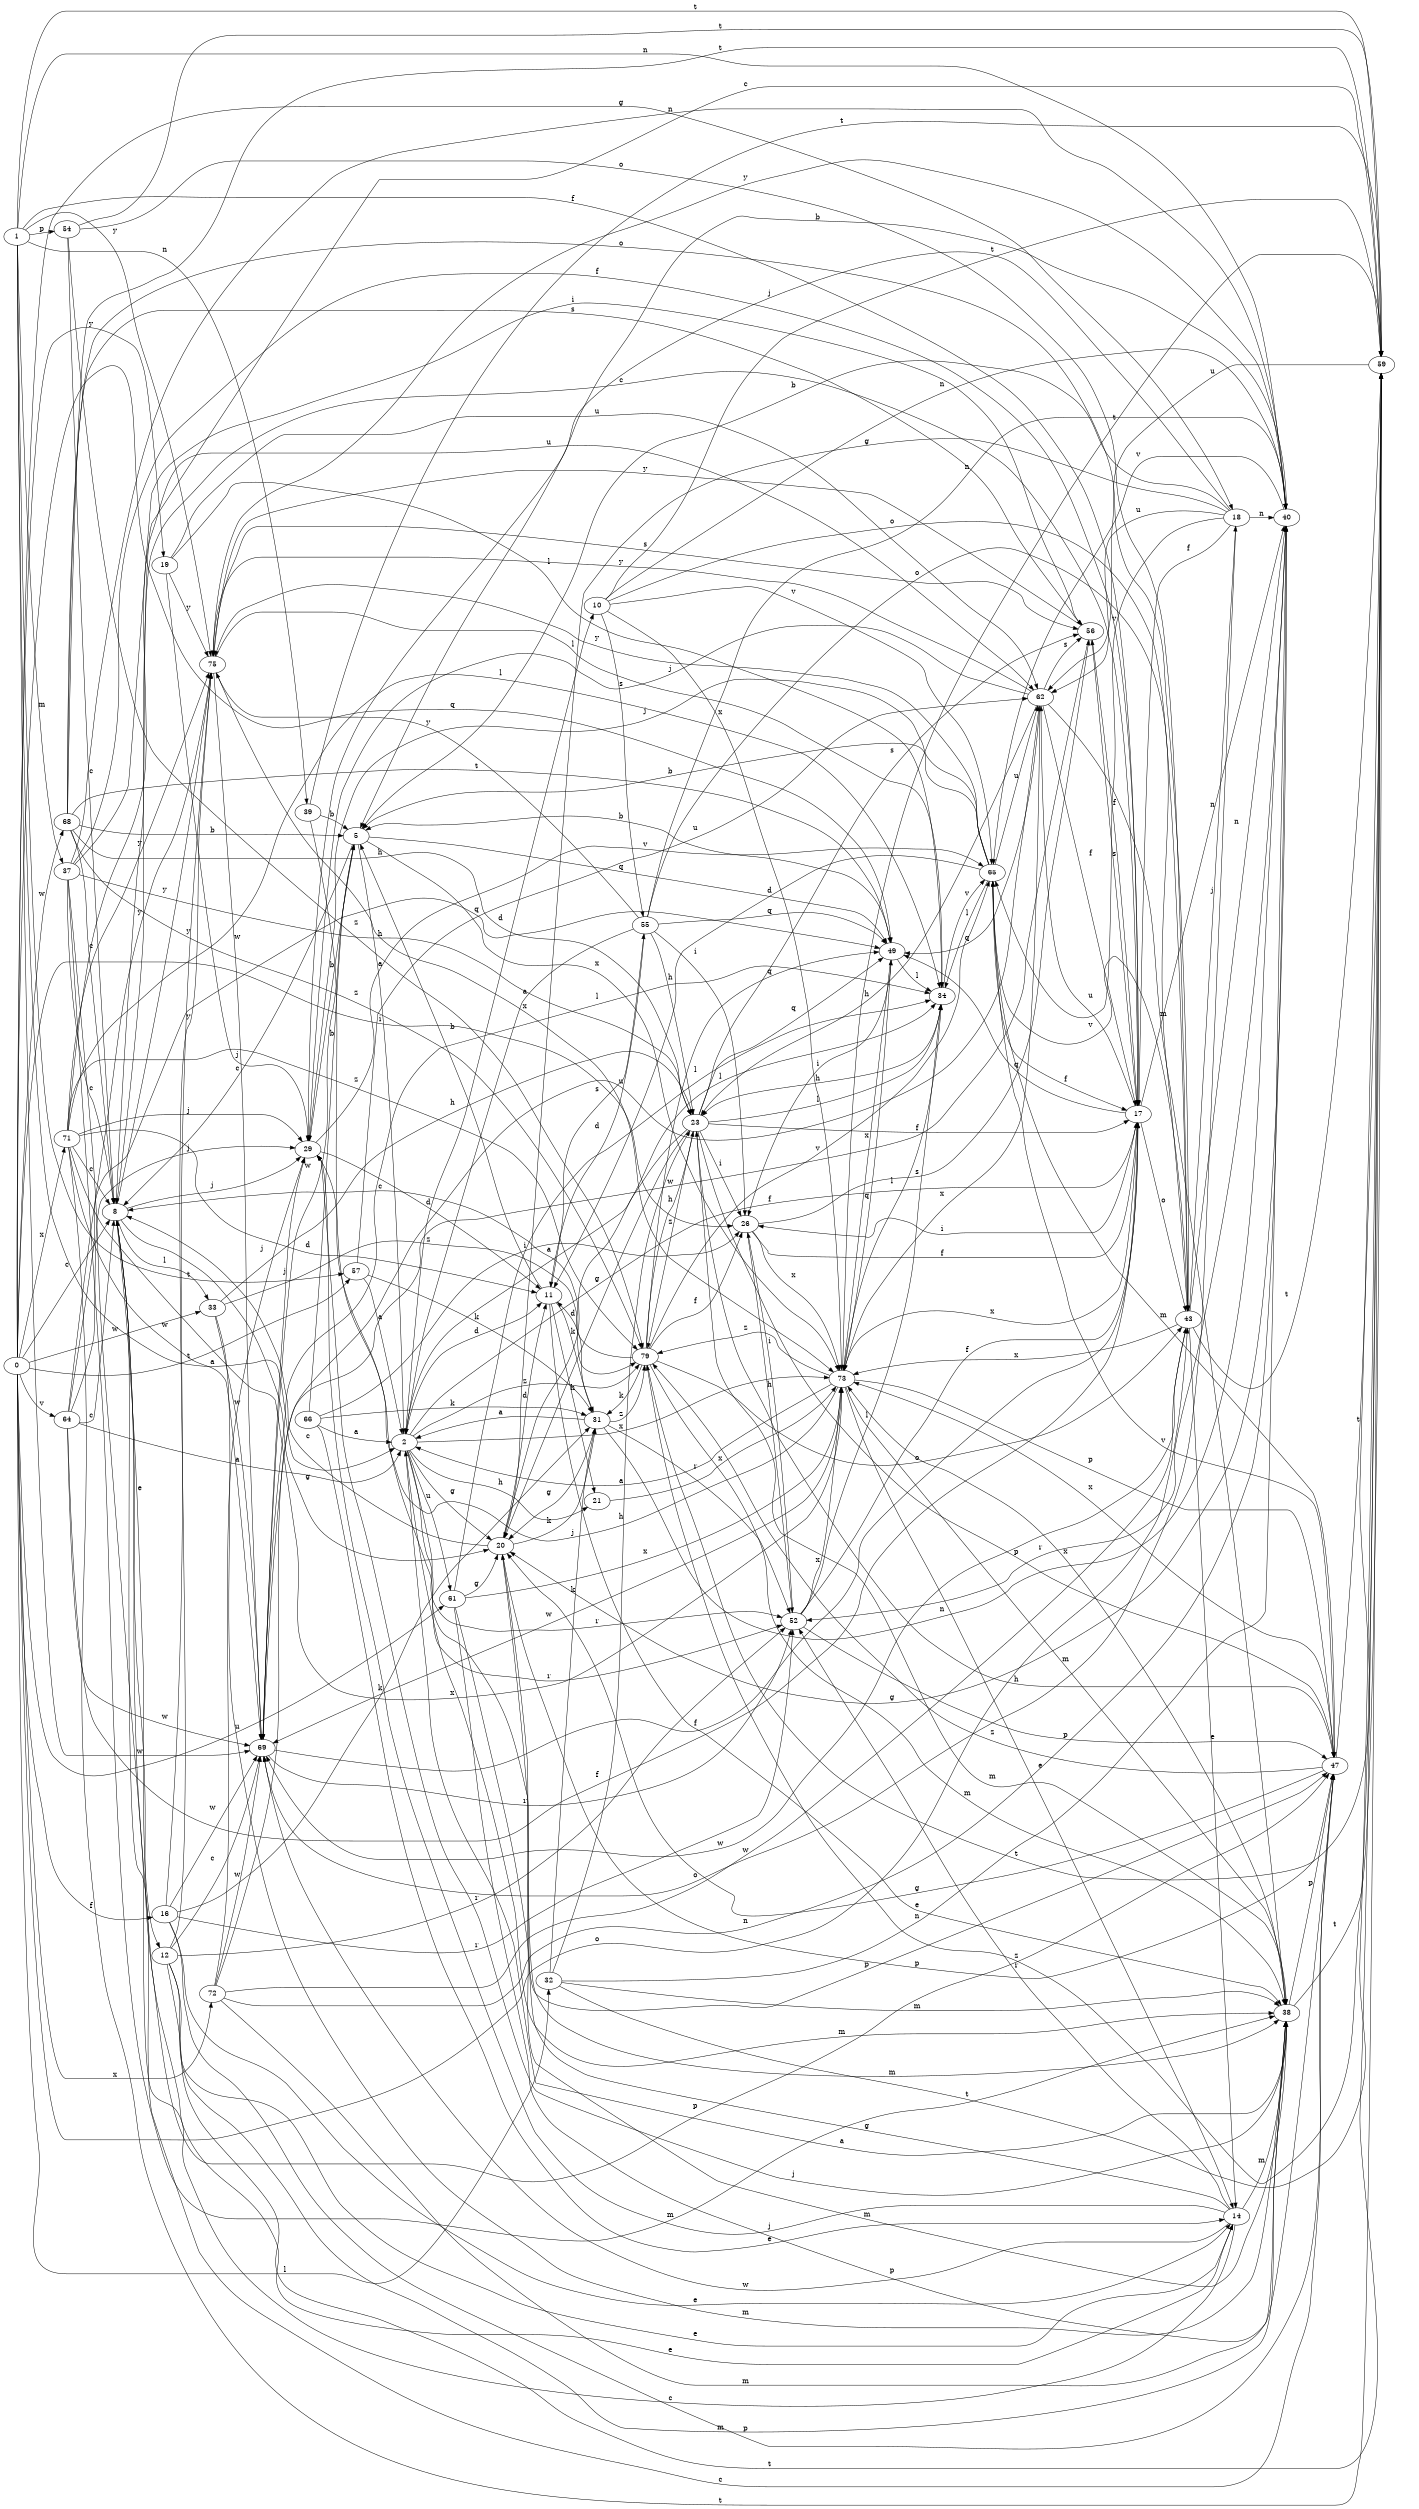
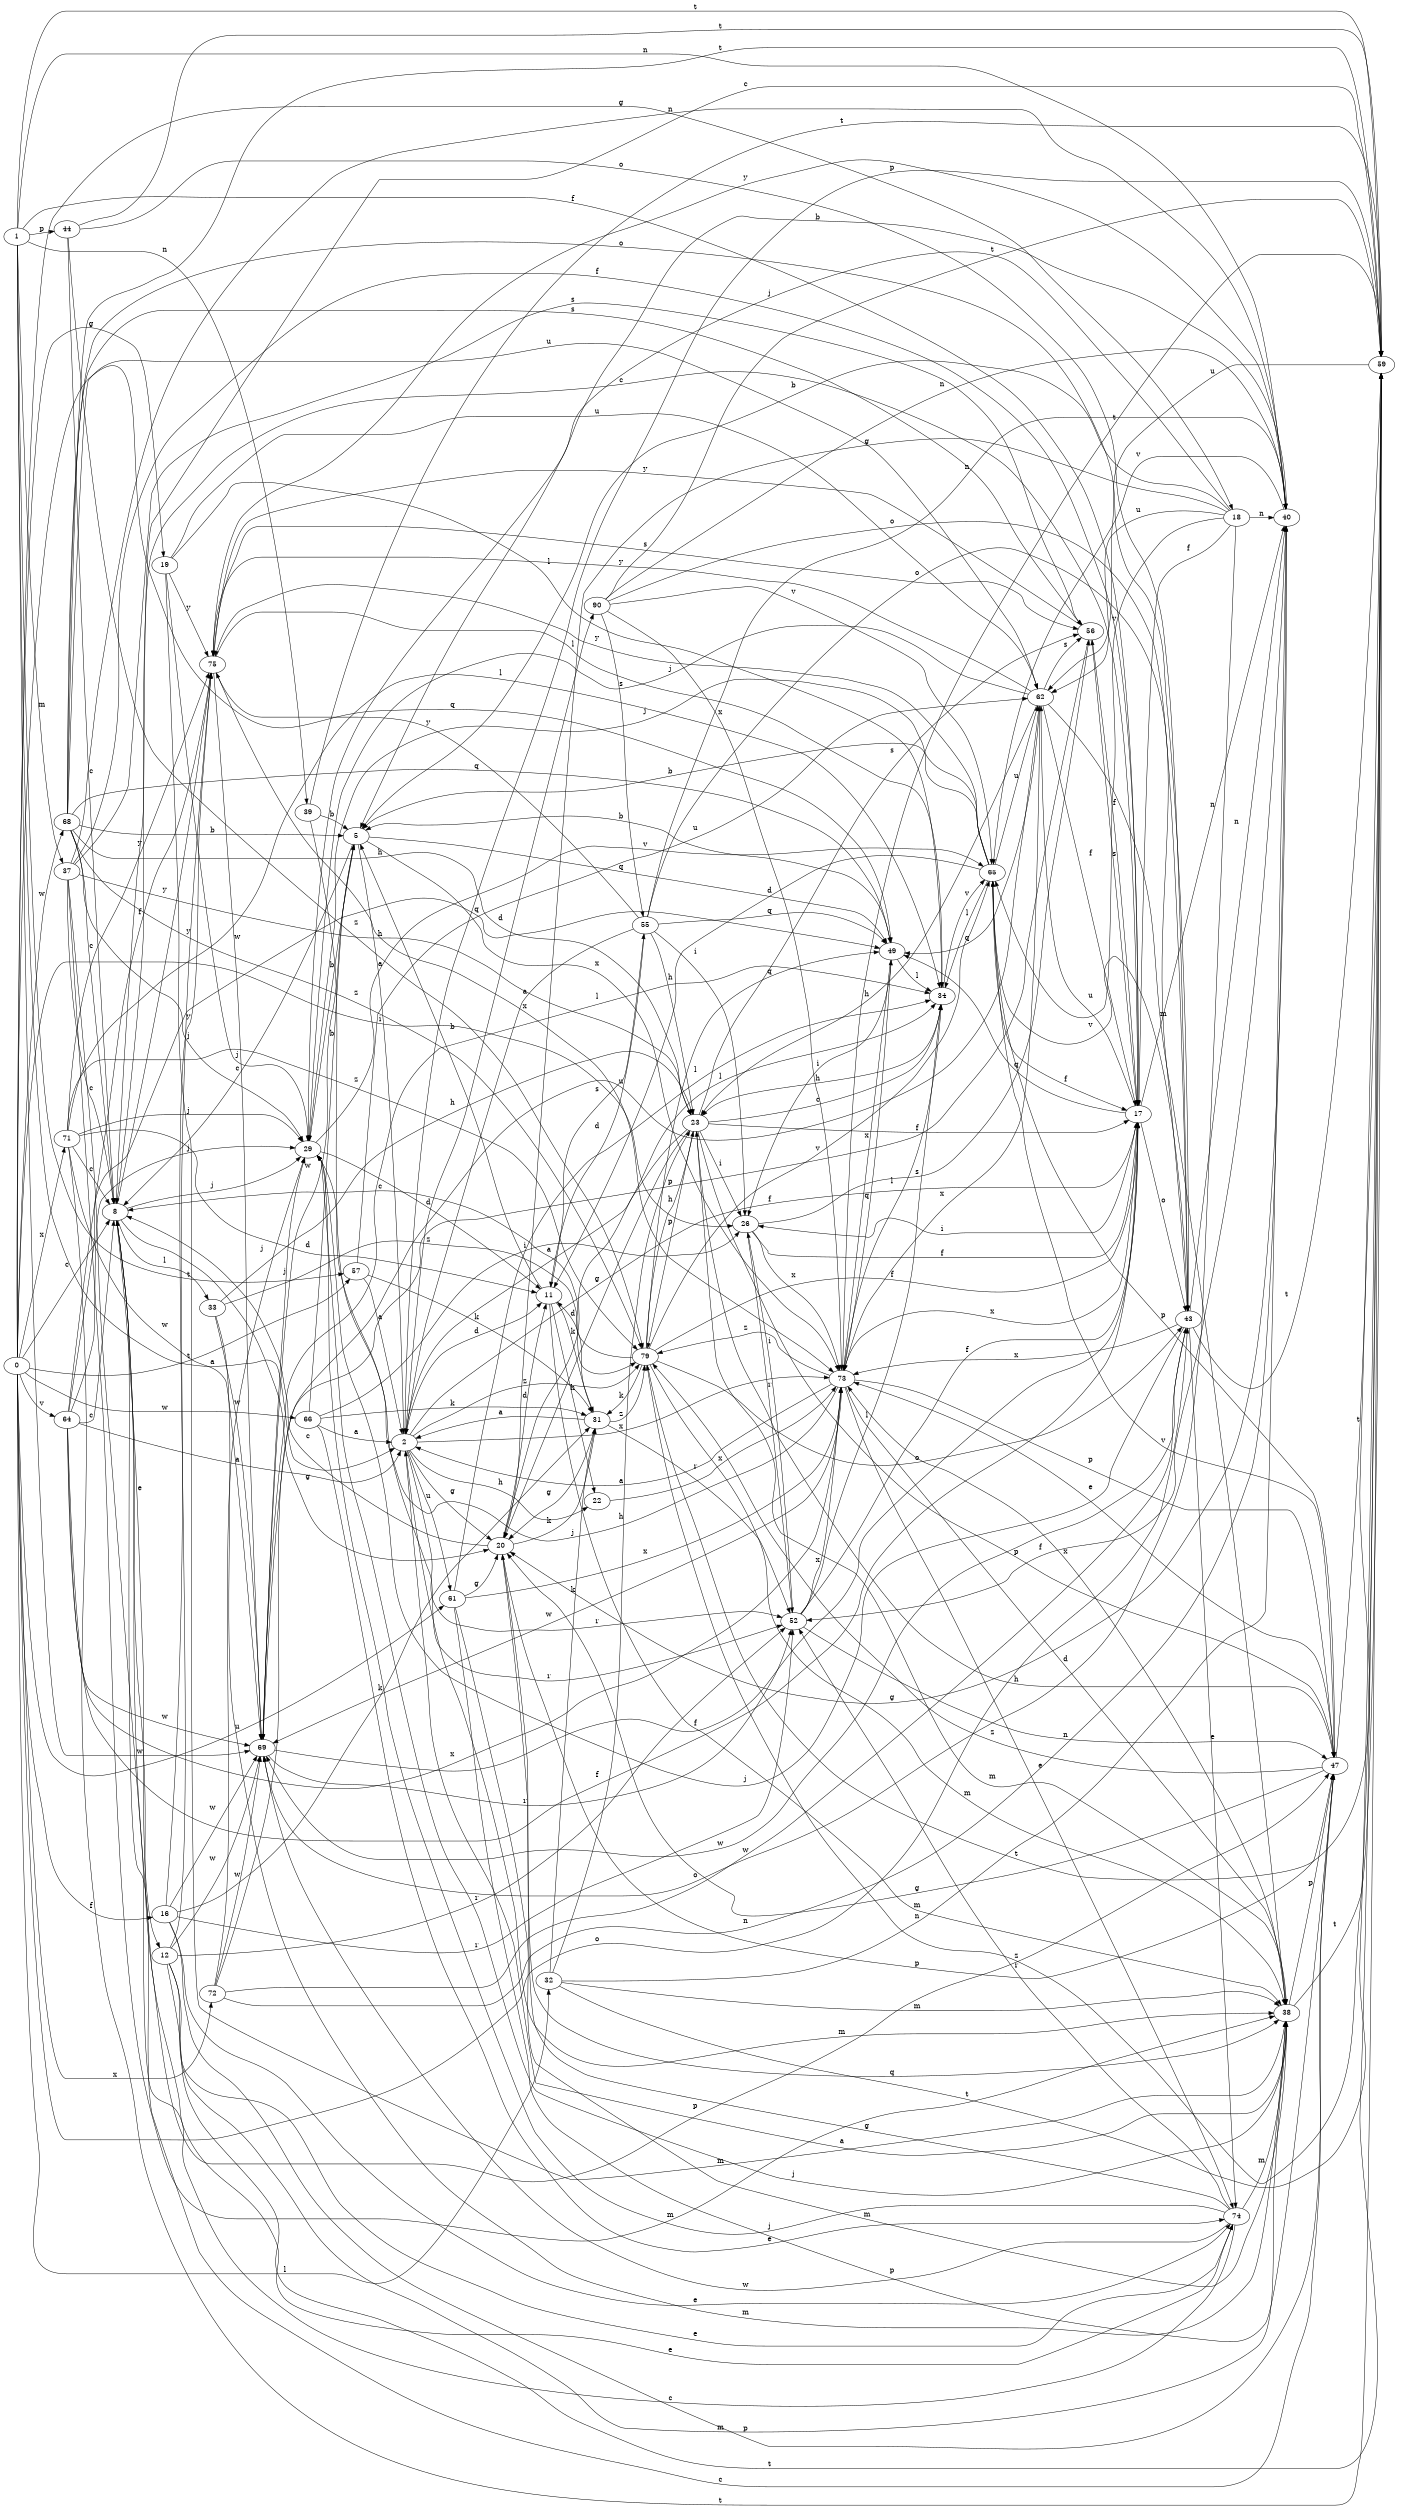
(67, 229) -> (67, 229)
(573, 300) -> (573, 300)
(91, 324) -> (91, 324)
(157, 396) -> none
(298, 453) -> (416, 361)
(597, 606) -> (597, 606)
(477, 767) -> (477, 767)
(140, 913) -> (140, 913)
(1212, 921) -> (663, 1771)
none -> (168, 996)
(779, 1031) -> none
(818, 1100) -> (818, 1100)
(670, 1182) -> (670, 1182)
(670, 1222) -> (670, 1222)
(706, 1307) -> (946, 1287)
(1163, 1315) -> (1163, 1315)
(112, 1338) -> (154, 1412)
(1225, 1379) -> none
(770, 1385) -> (770, 1385)
(1091, 1488) -> (1091, 1488)
(597, 1501) -> (597, 1501)
(1041, 1548) -> (1041, 1548)
(1066, 1660) -> (1066, 1660)
(345, 1692) -> (416, 1777)
(1066, 1735) -> (1066, 1735)
(213, 1859) -> (213, 1859)
(917, 1905) -> (917, 1905)
(664, 2009) -> (639, 452)
(892, 2073) -> (892, 2073)
(1237, 2216) -> (1237, 2216)
(827, 2385) -> (193, 1877)
